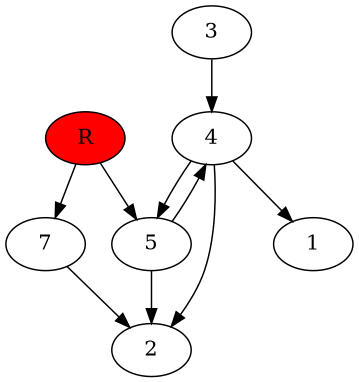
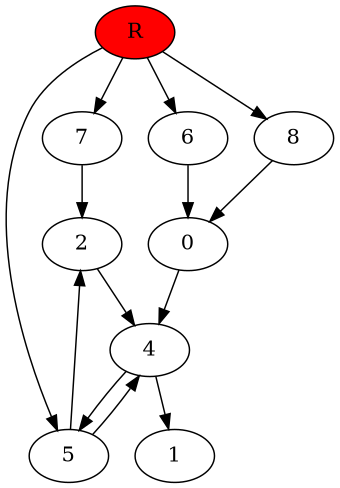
(212, 32) -> (188, 244)
none -> (188, 138)
none -> (294, 138)
(211, 243) -> (112, 291)
